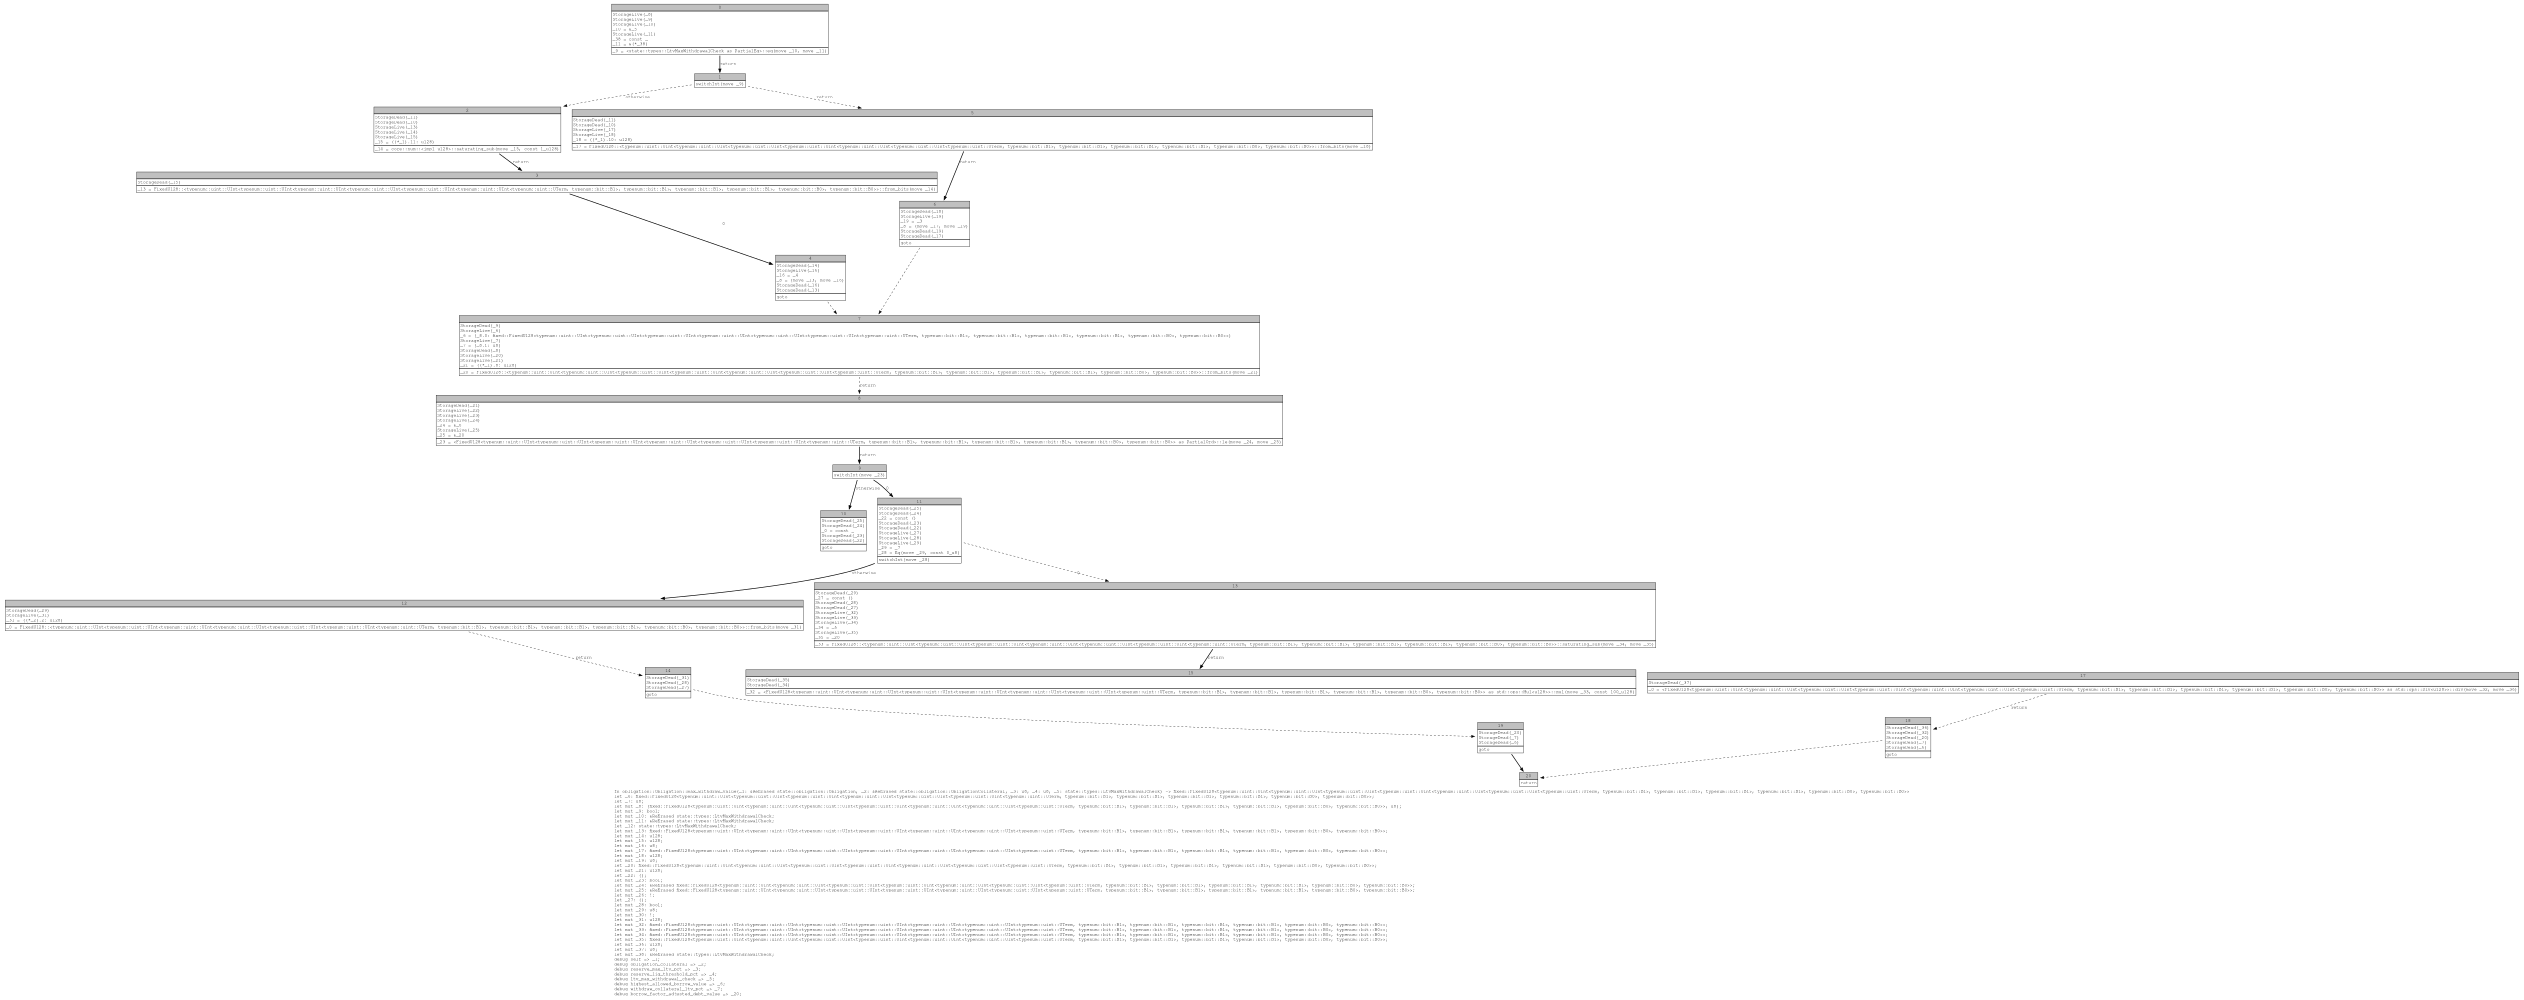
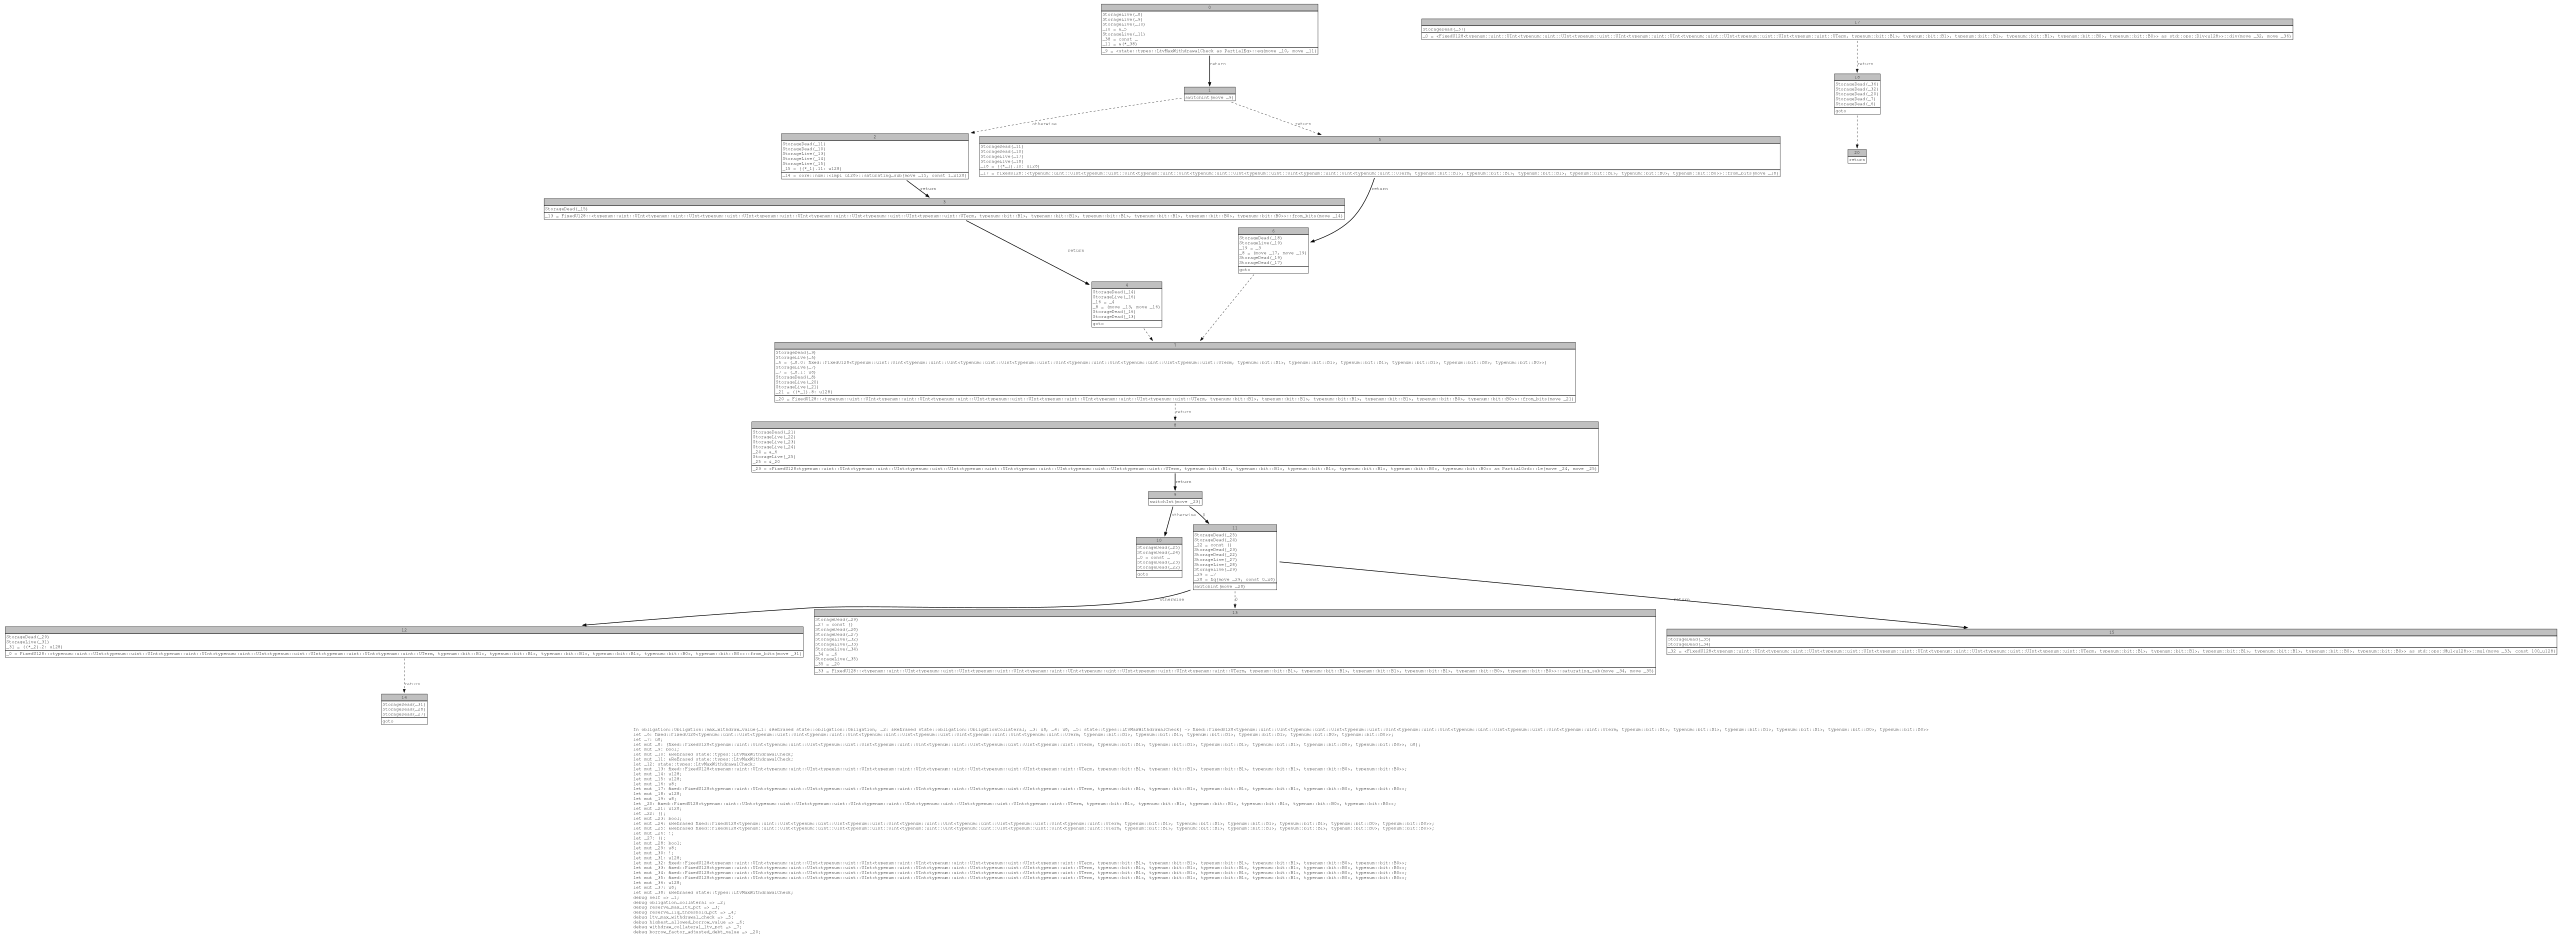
(724, 224) -> (1076, 250)
(1207, 657) -> (1622, 595)
(1500, 737) -> none
